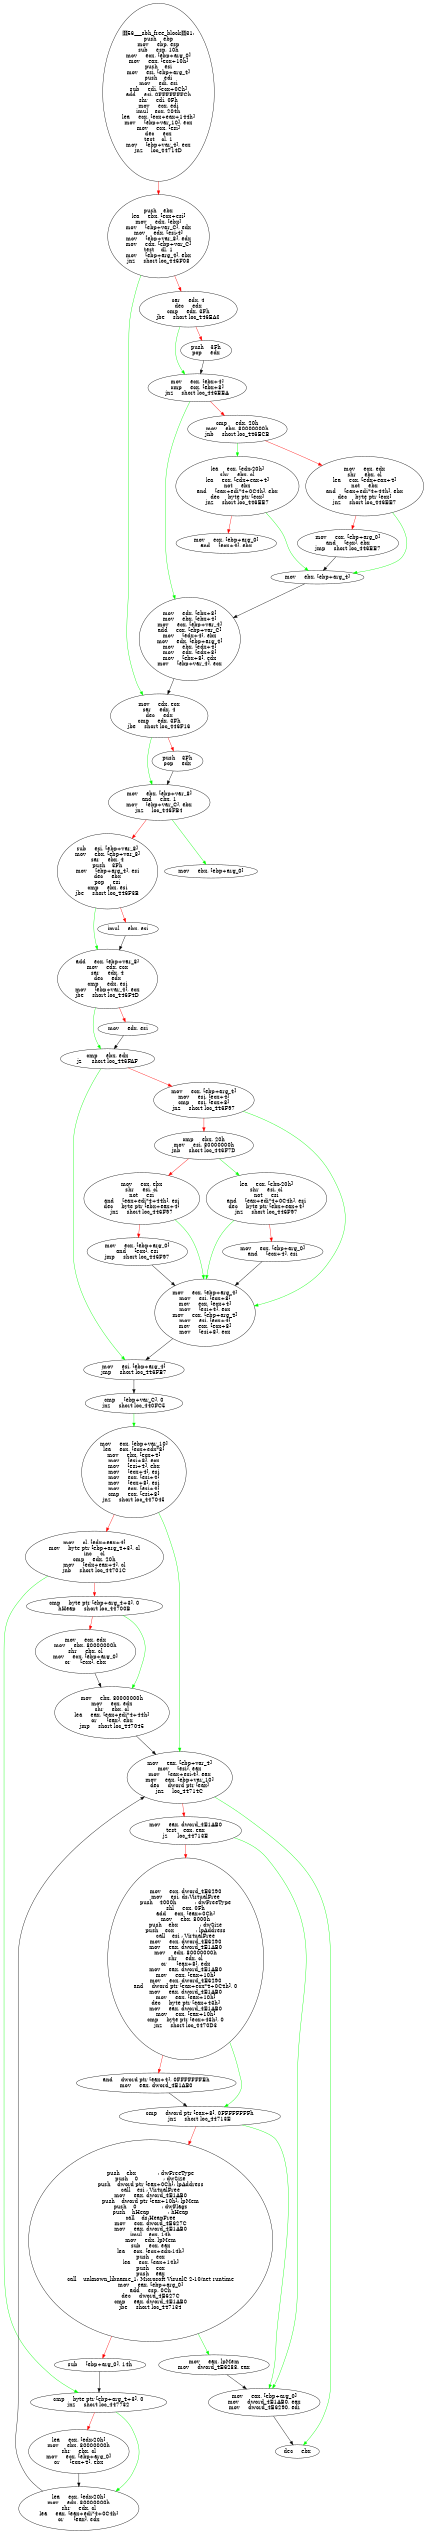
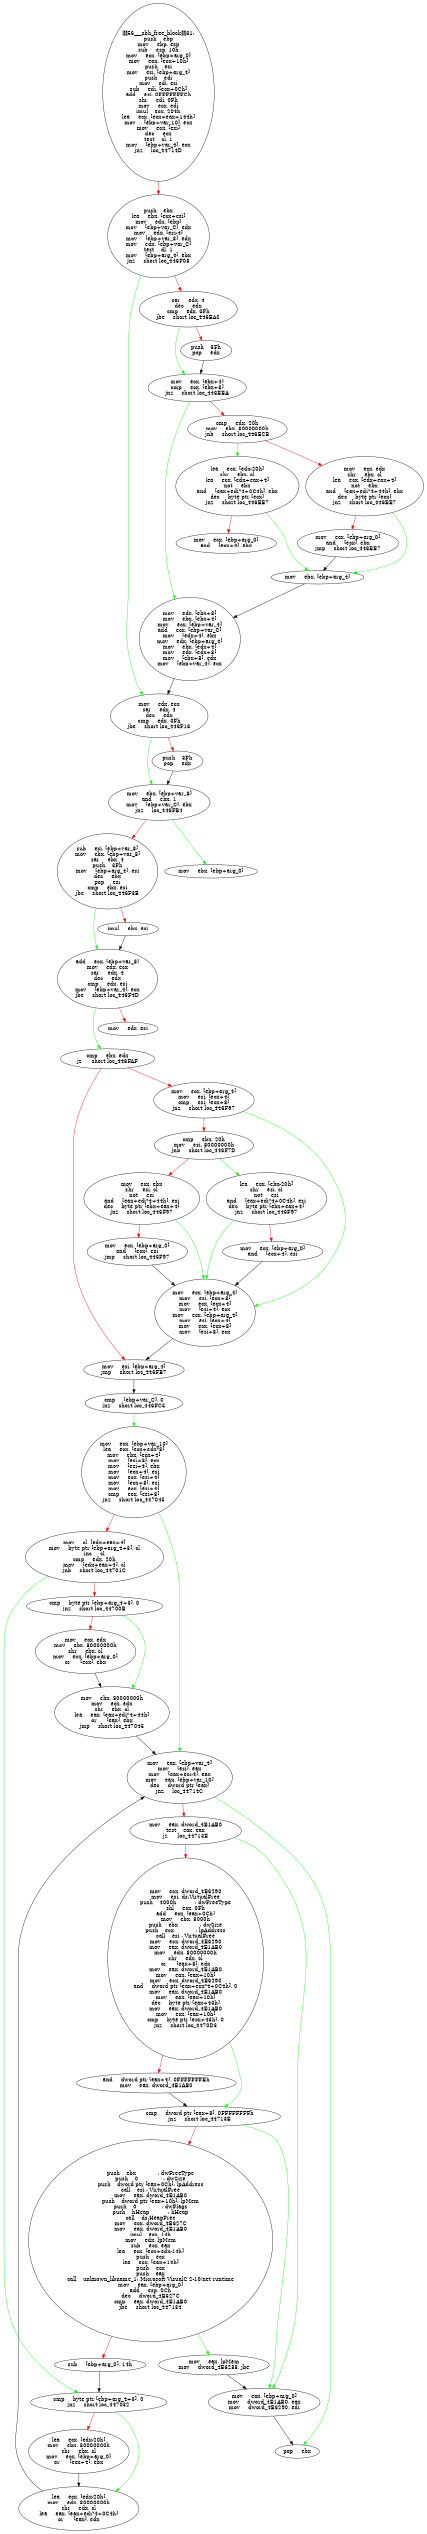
(120, 1041) -> none
(73, 1217) -> (73, 1217)
(134, 1403) -> (134, 1403)
(94, 1606) -> (94, 1606)
(214, 2365) -> (214, 2365)
(99, 2402) -> (99, 2402)
(297, 2452) -> (297, 2452)
